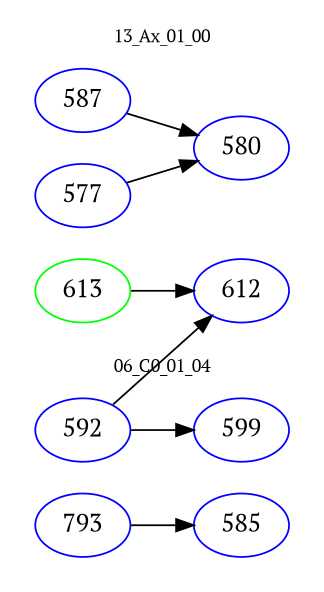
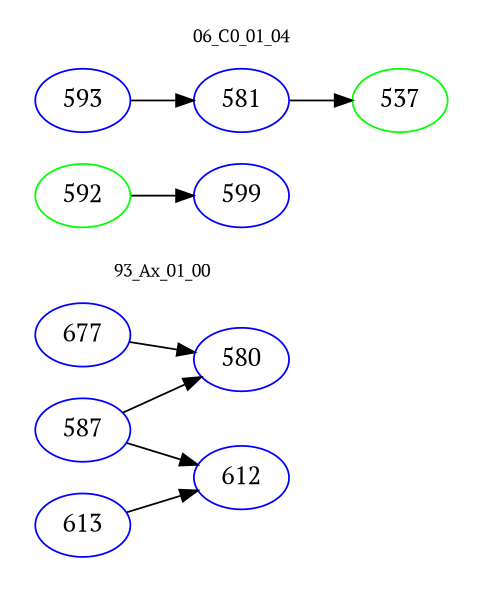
(162, 38) -> (162, 272)
none -> (400, 100)
(83, 196) -> (83, 335)
(83, 291) -> (83, 525)
(156, 366) -> (154, 451)
(83, 430) -> (83, 196)
(83, 525) -> (83, 100)
(241, 525) -> (241, 100)
